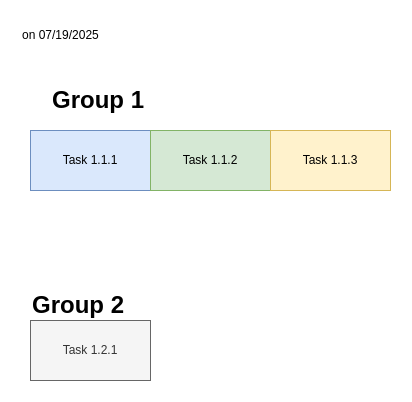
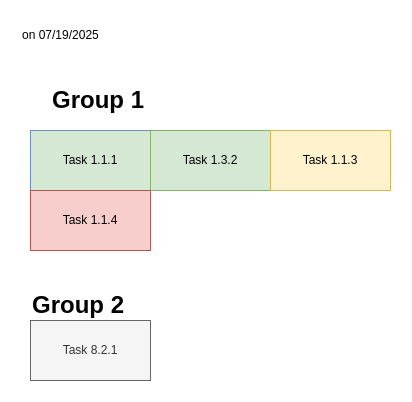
(91, 161) -> (91, 161)
(211, 161) -> (211, 161)
none -> (91, 221)
(91, 351) -> (91, 351)
